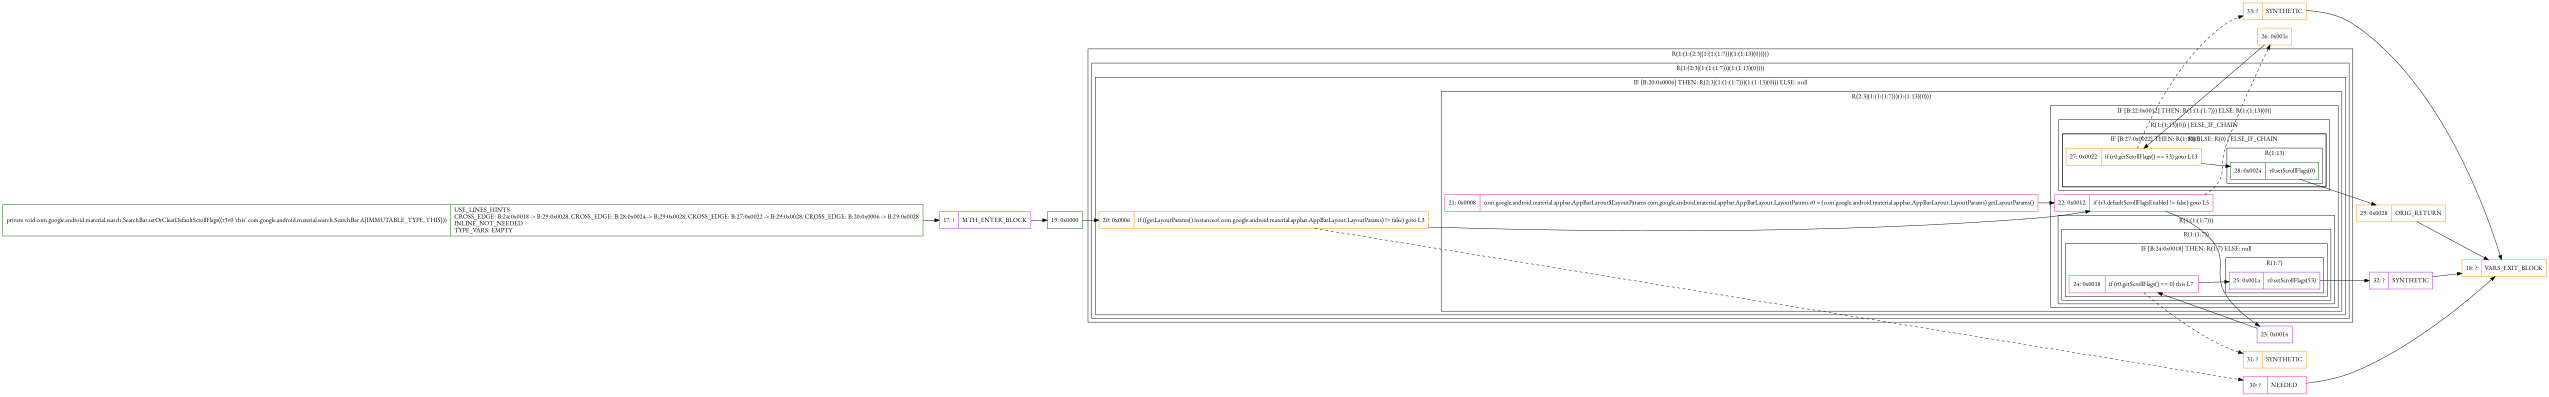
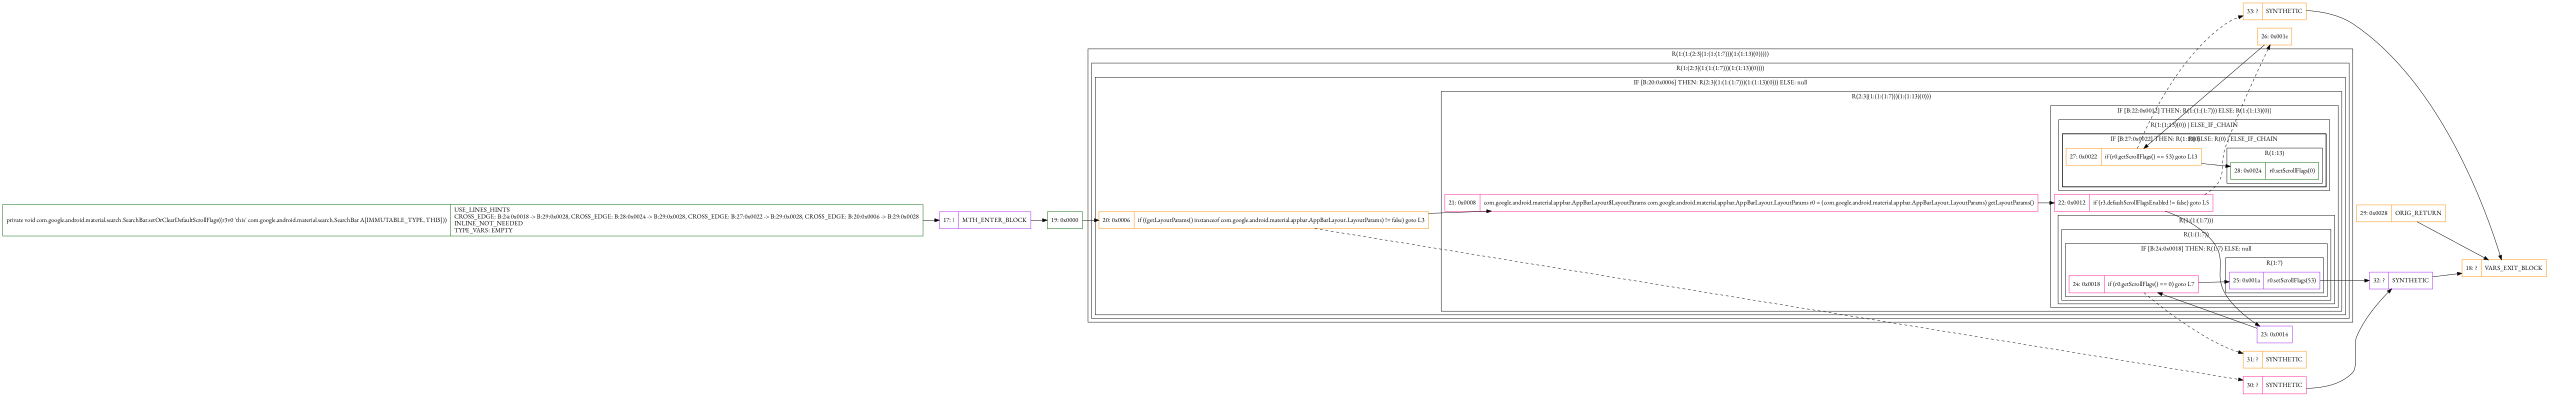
(2334, 191) -> none
(1757, 230) -> (1458, 212)
(2151, 284) -> (2151, 284)
(2406, 345) -> (2355, 352)
(2284, 385) -> (2284, 385)
